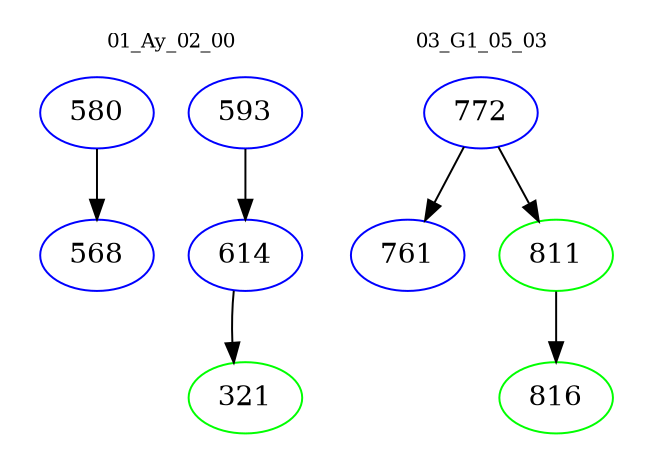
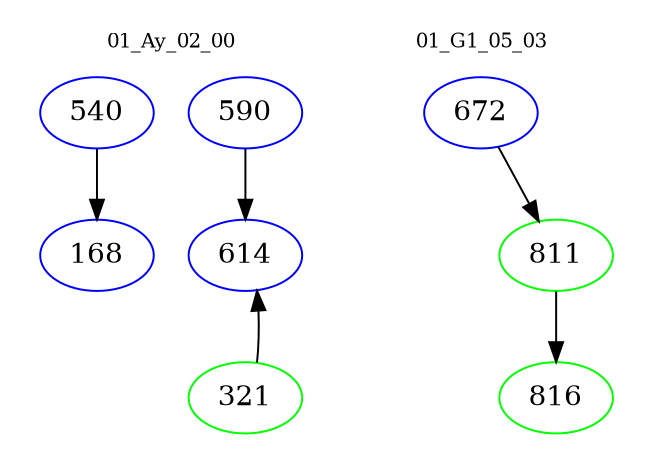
(482, 43) -> (482, 43)
(97, 113) -> (97, 113)
(245, 113) -> (245, 113)
(481, 113) -> (481, 113)
(97, 255) -> (97, 255)
(408, 255) -> none
(232, 317) -> (259, 337)
